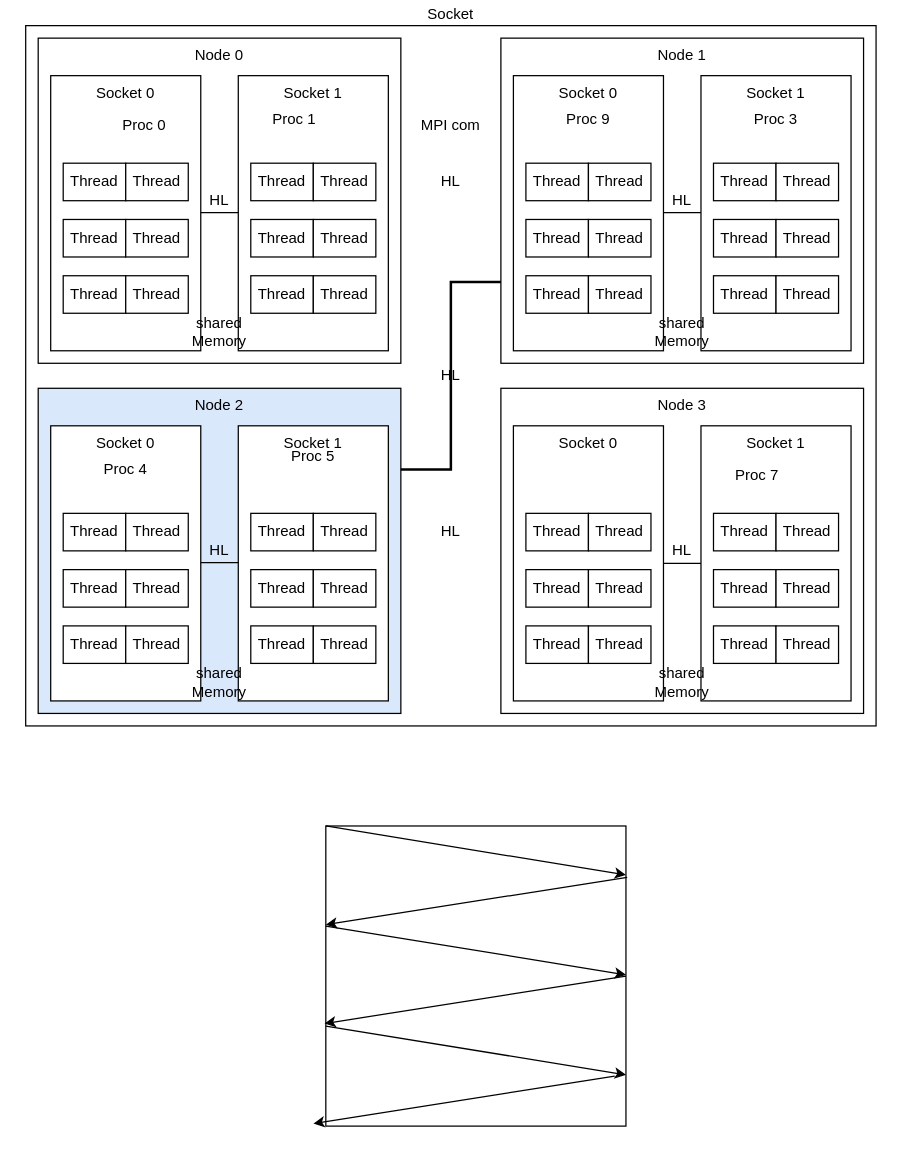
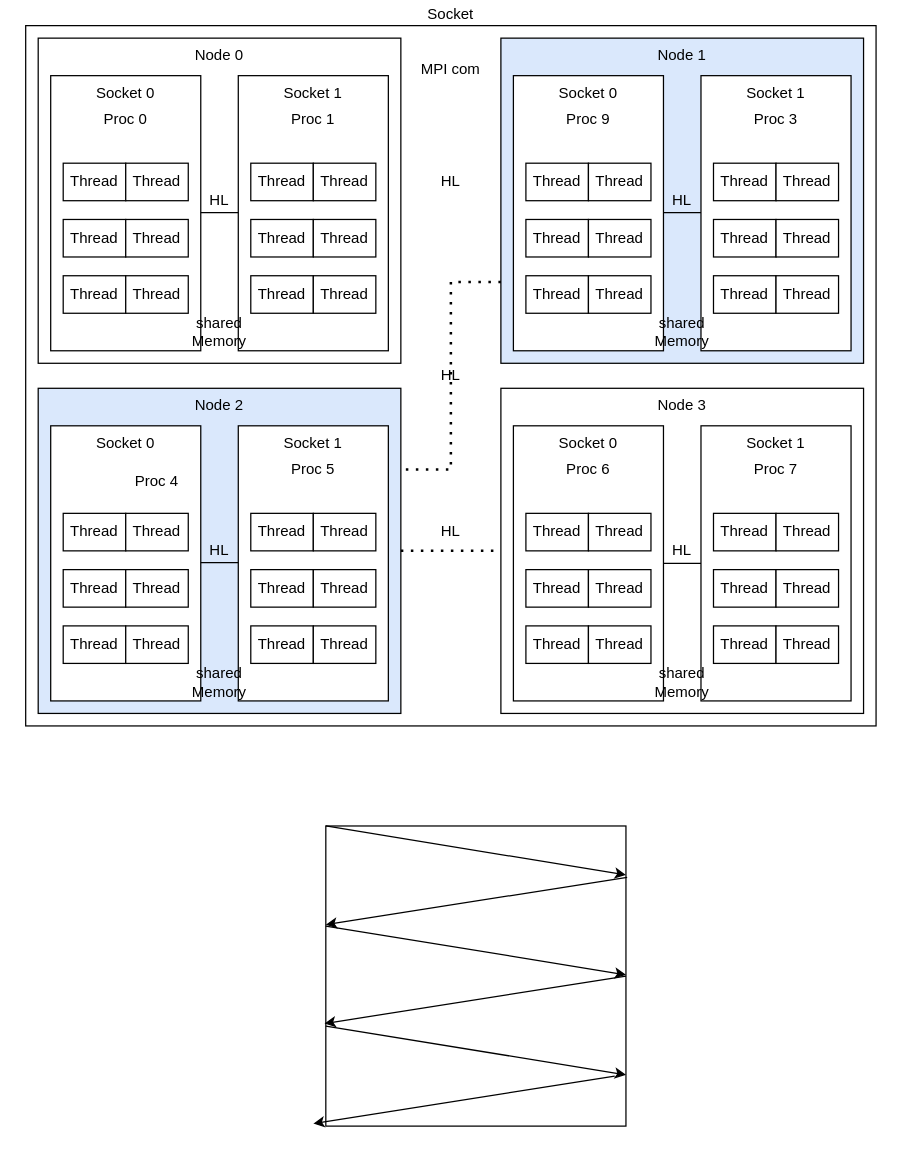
(294, 119) -> (313, 119)
(144, 126) -> (126, 119)
(451, 126) -> (451, 69)
(682, 201) -> (682, 201)
(451, 376) -> (451, 376)
(313, 457) -> (313, 469)
(126, 469) -> (157, 482)
none -> (588, 469)
(757, 476) -> (776, 469)
none -> (449, 551)
